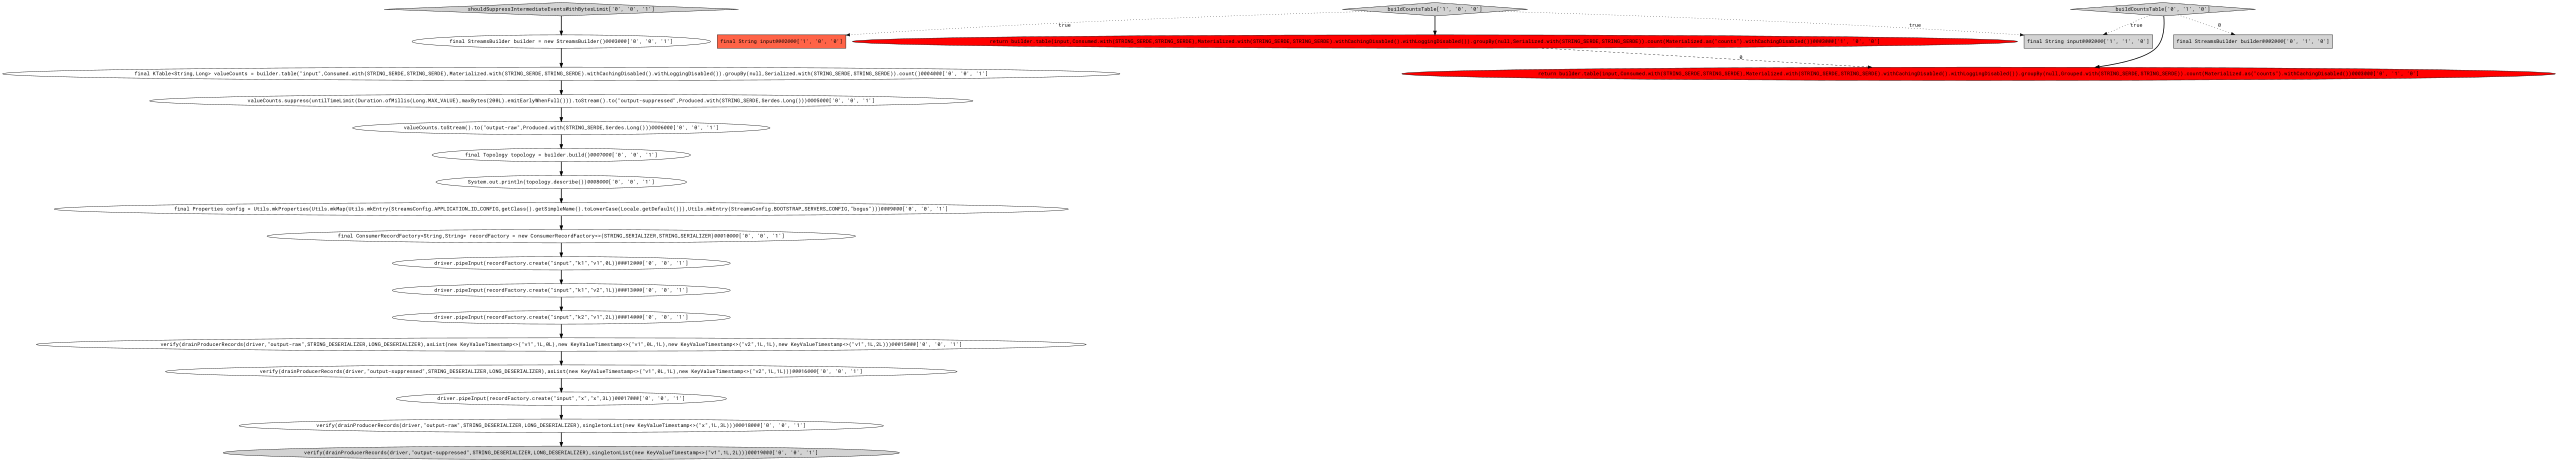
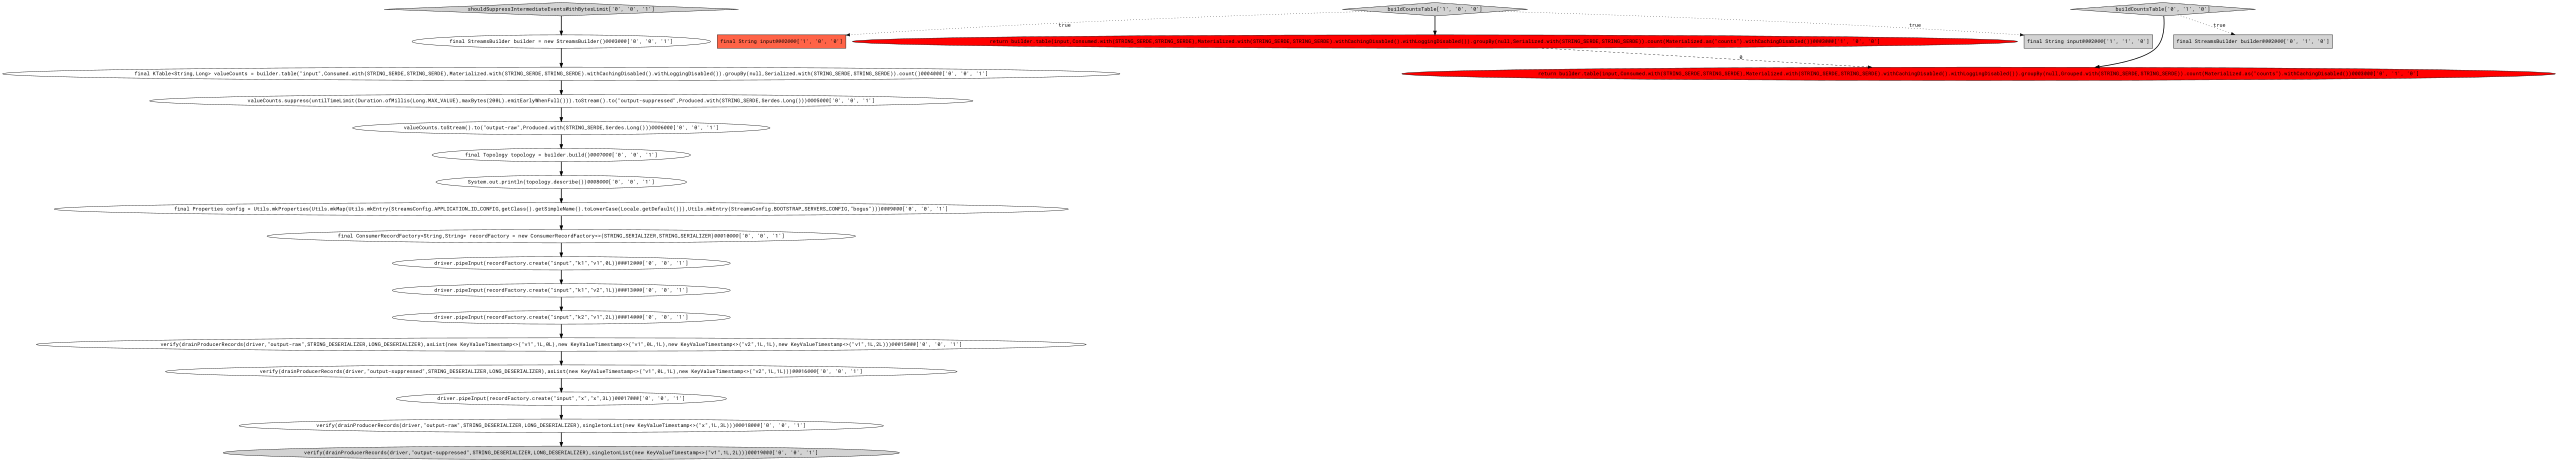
(2128, 24) -> none
(2220, 25) -> (2220, 25)
